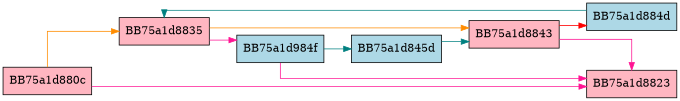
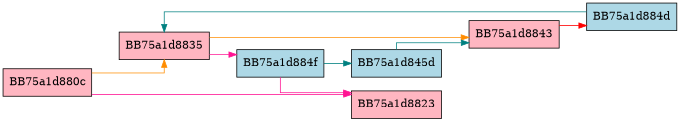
(607, 39) -> none
(280, 49) -> (280, 63)
